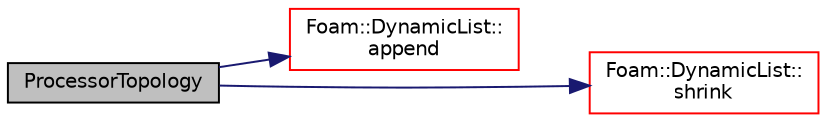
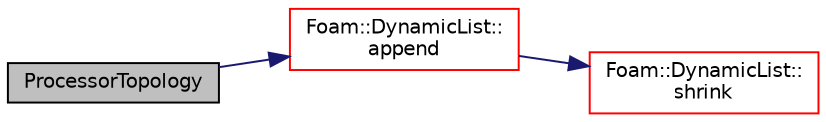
(395, 88) -> (544, 60)
